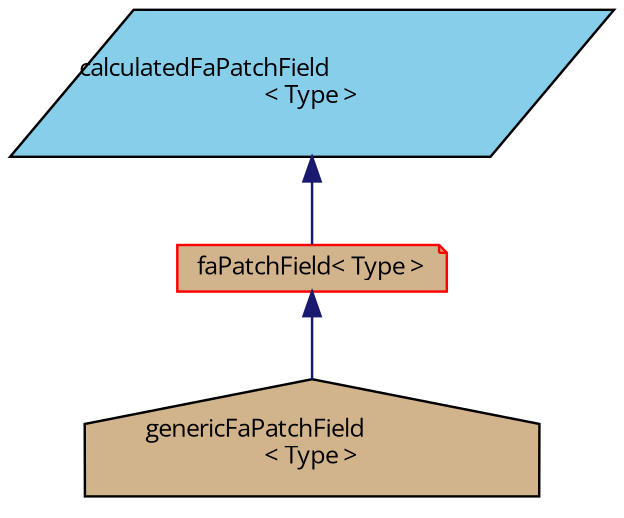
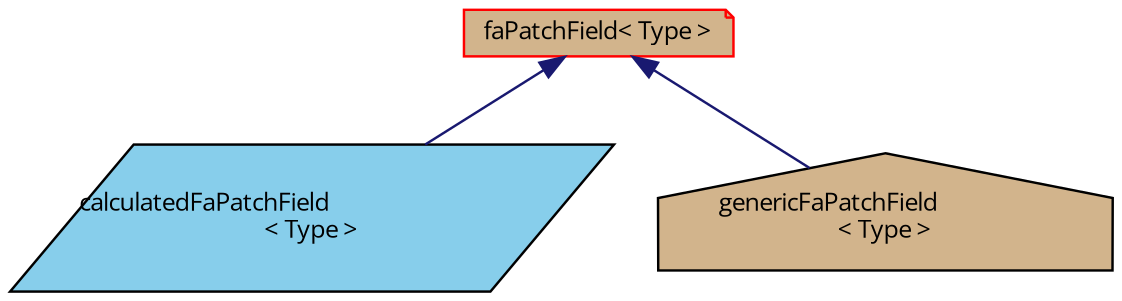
(312, 213) -> (484, 107)
